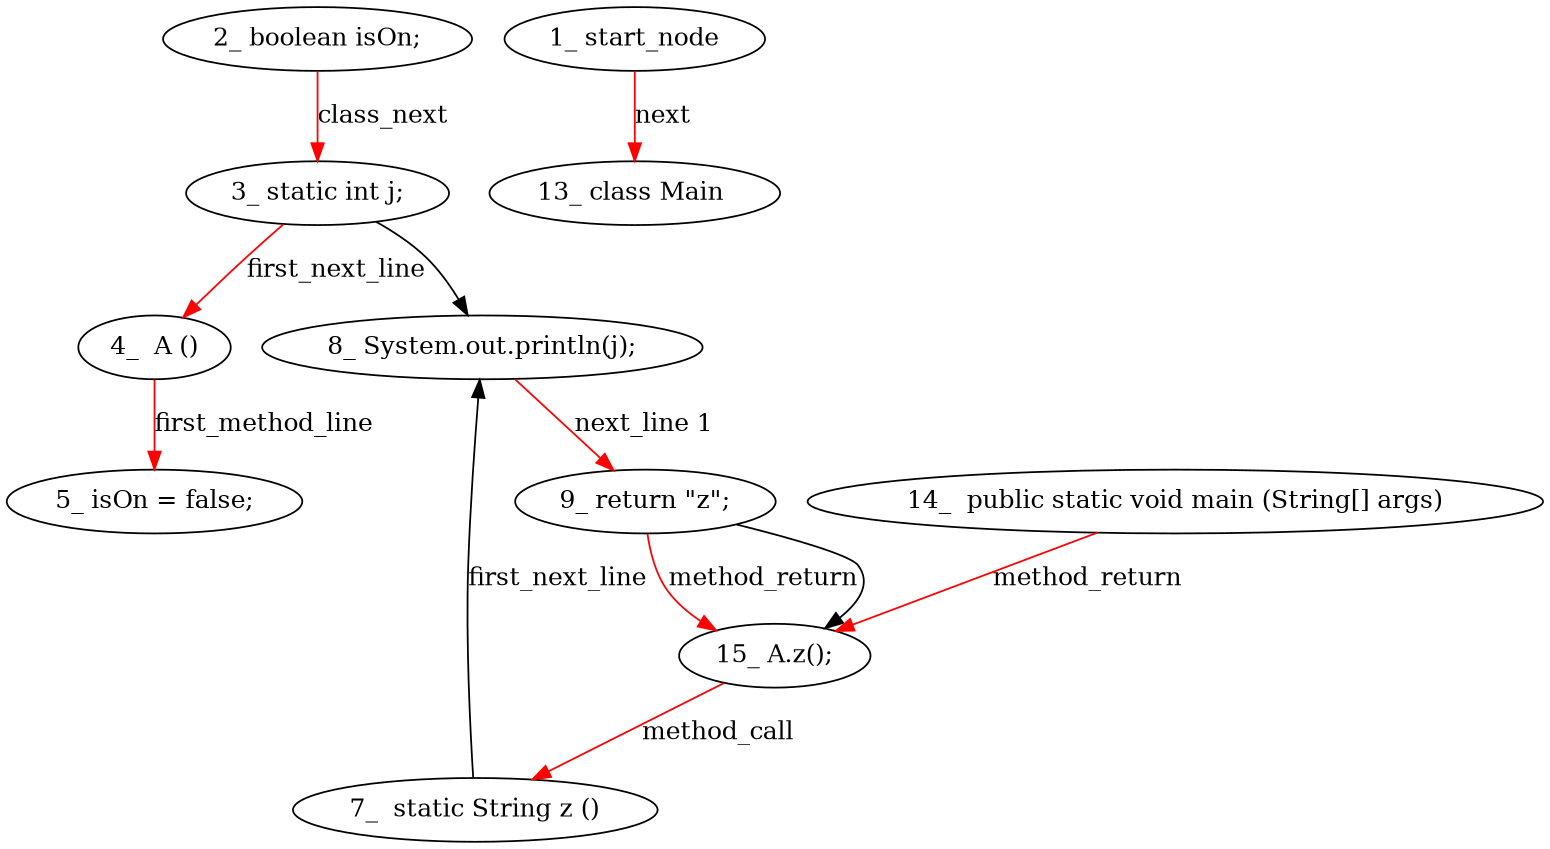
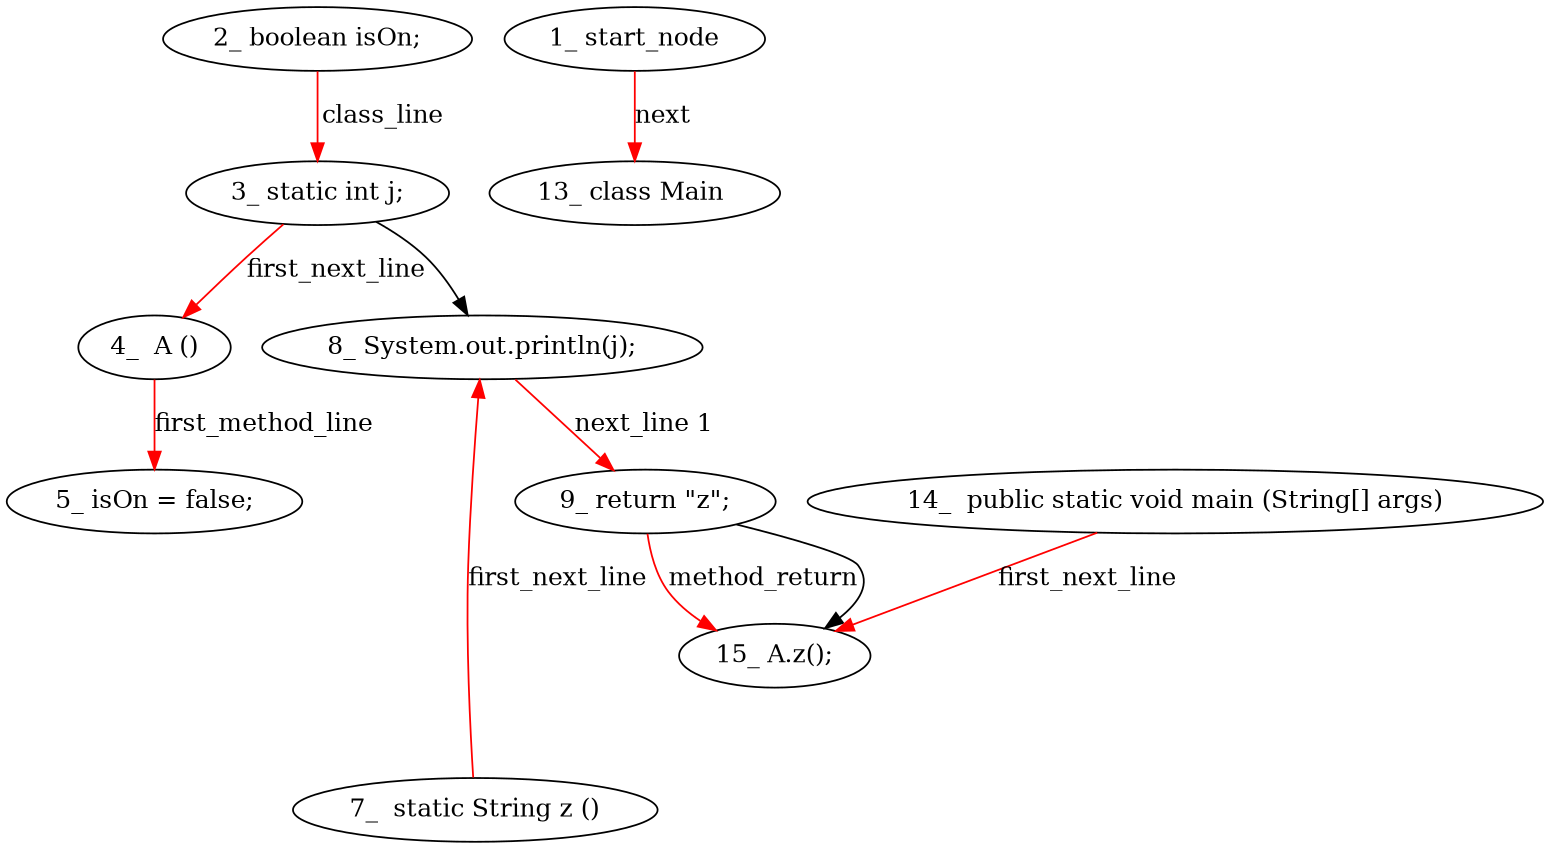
(383, 116) -> (383, 116)
(1088, 579) -> (1088, 579)
(468, 588) -> (468, 588)
(636, 727) -> none
